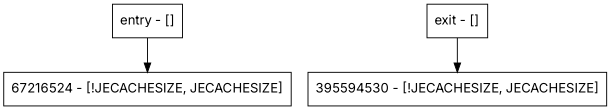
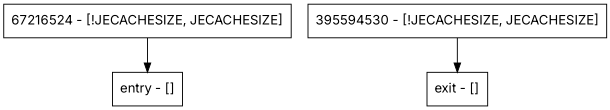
(147, 50) -> (147, 50)
(457, 50) -> (457, 50)
